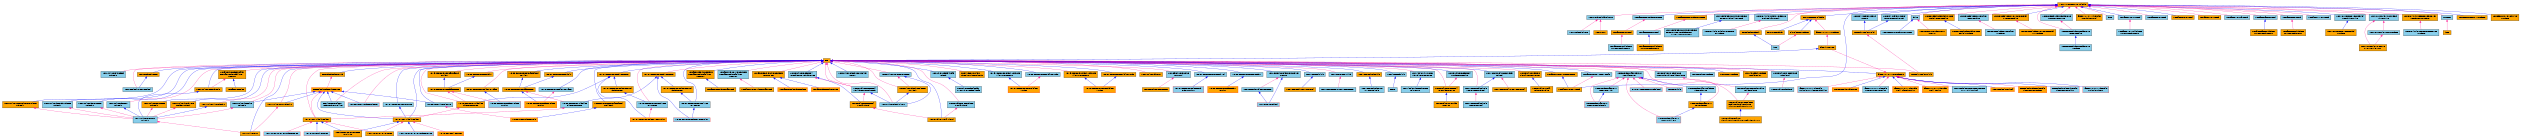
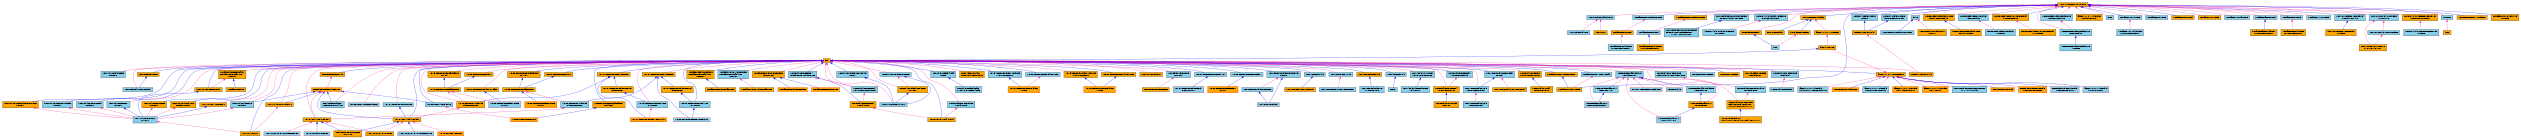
(595, 63) -> (595, 63)
(556, 90) -> none
(346, 98) -> none
(881, 98) -> (885, 85)
